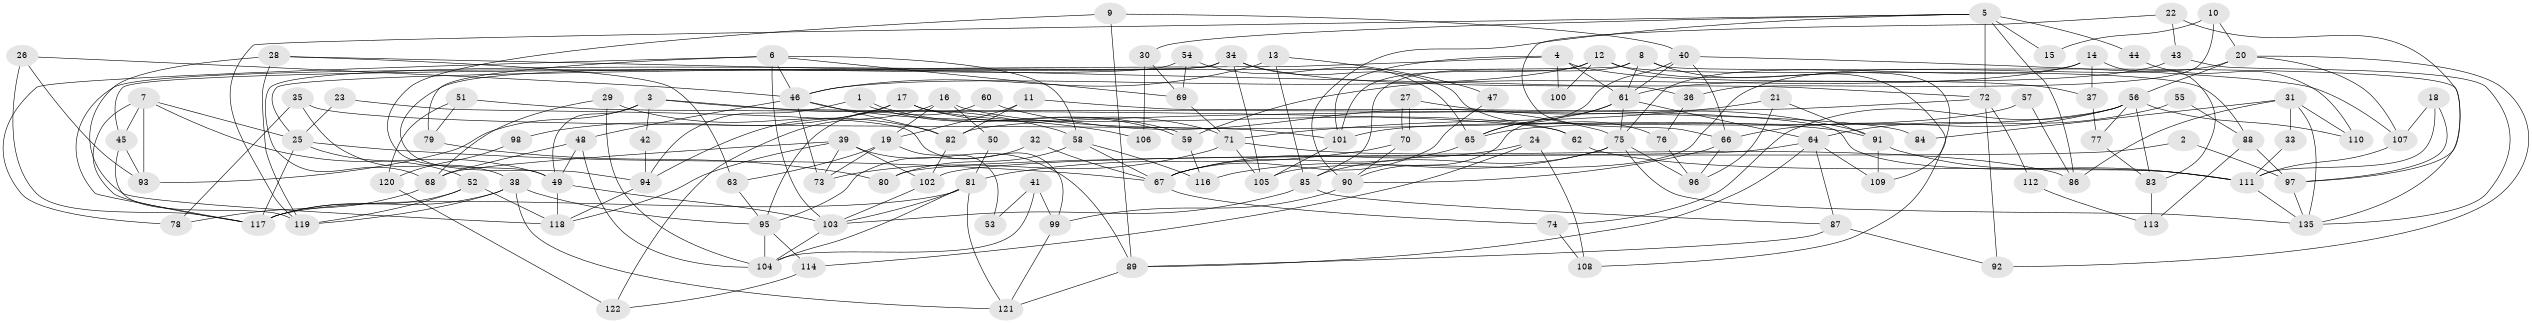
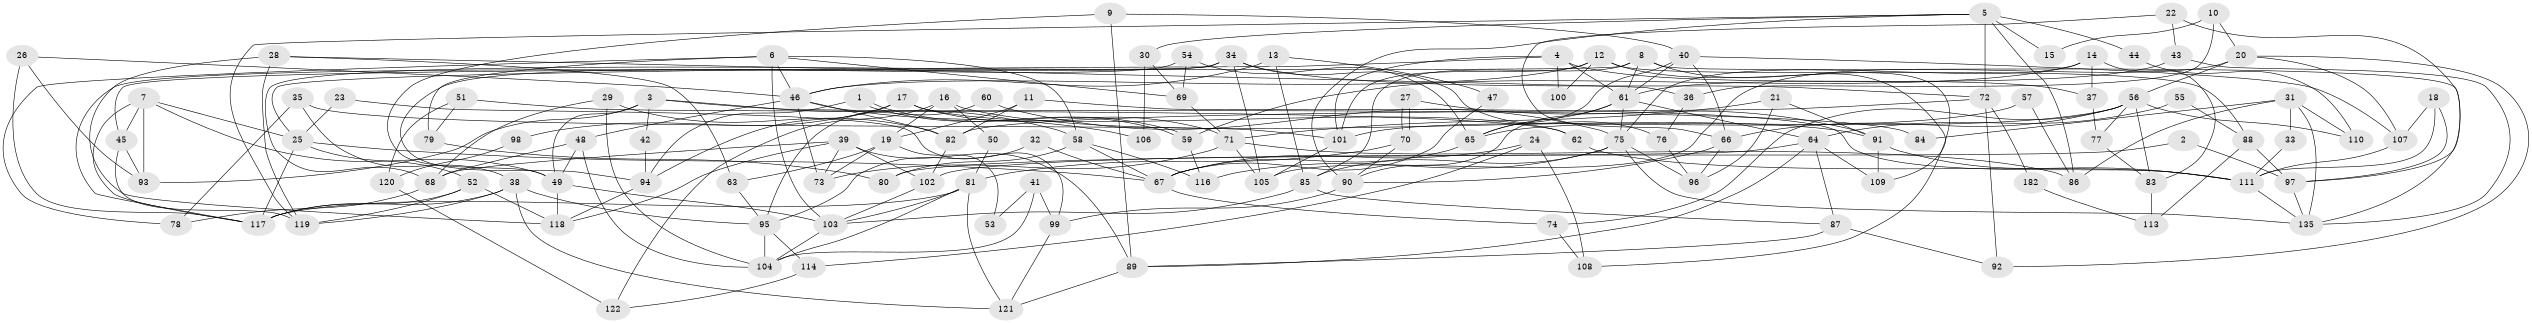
(2031, 183) -> (2031, 183)
